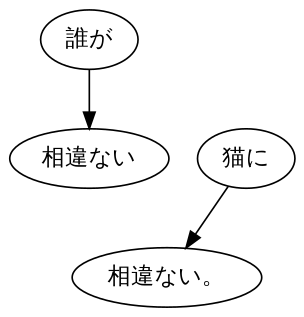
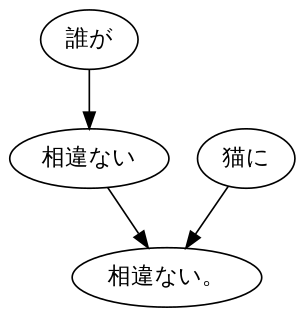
none -> (123, 211)
